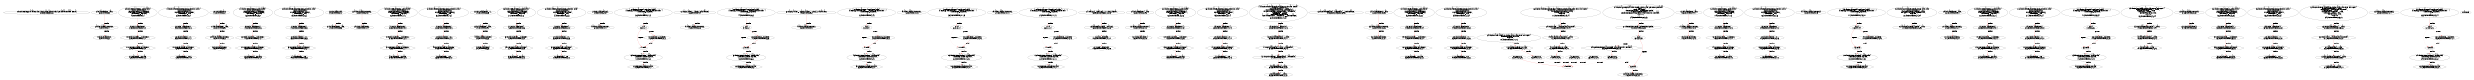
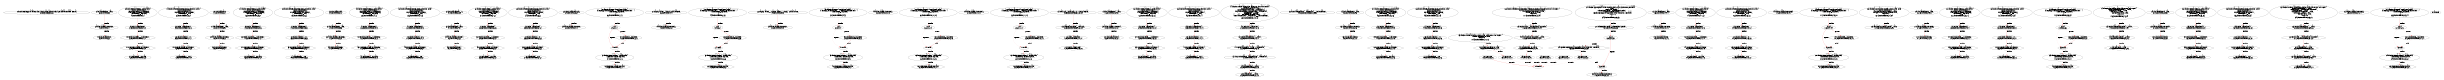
none -> (2160, 13)
none -> (336, 32)
